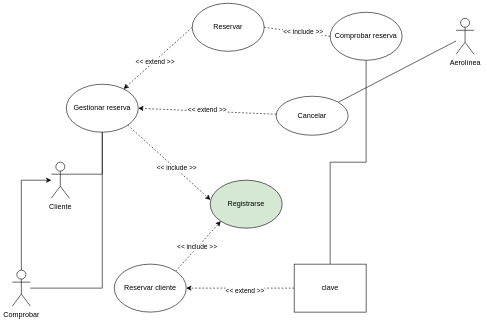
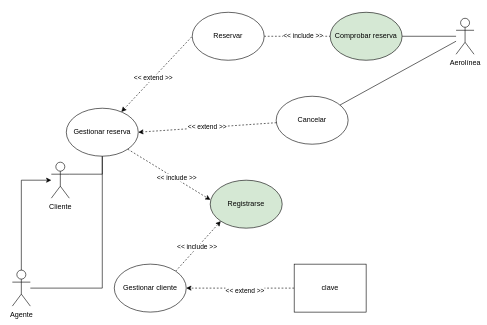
(228, 27) -> (228, 36)
(366, 36) -> (366, 36)
(102, 108) -> (102, 132)
(312, 116) -> (312, 120)
(330, 193) -> (429, 36)
(150, 288) -> (150, 288)
(22, 315) -> (22, 315)
